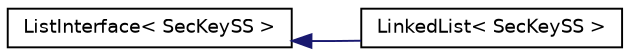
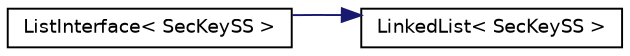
(336, 41) -> (317, 15)
